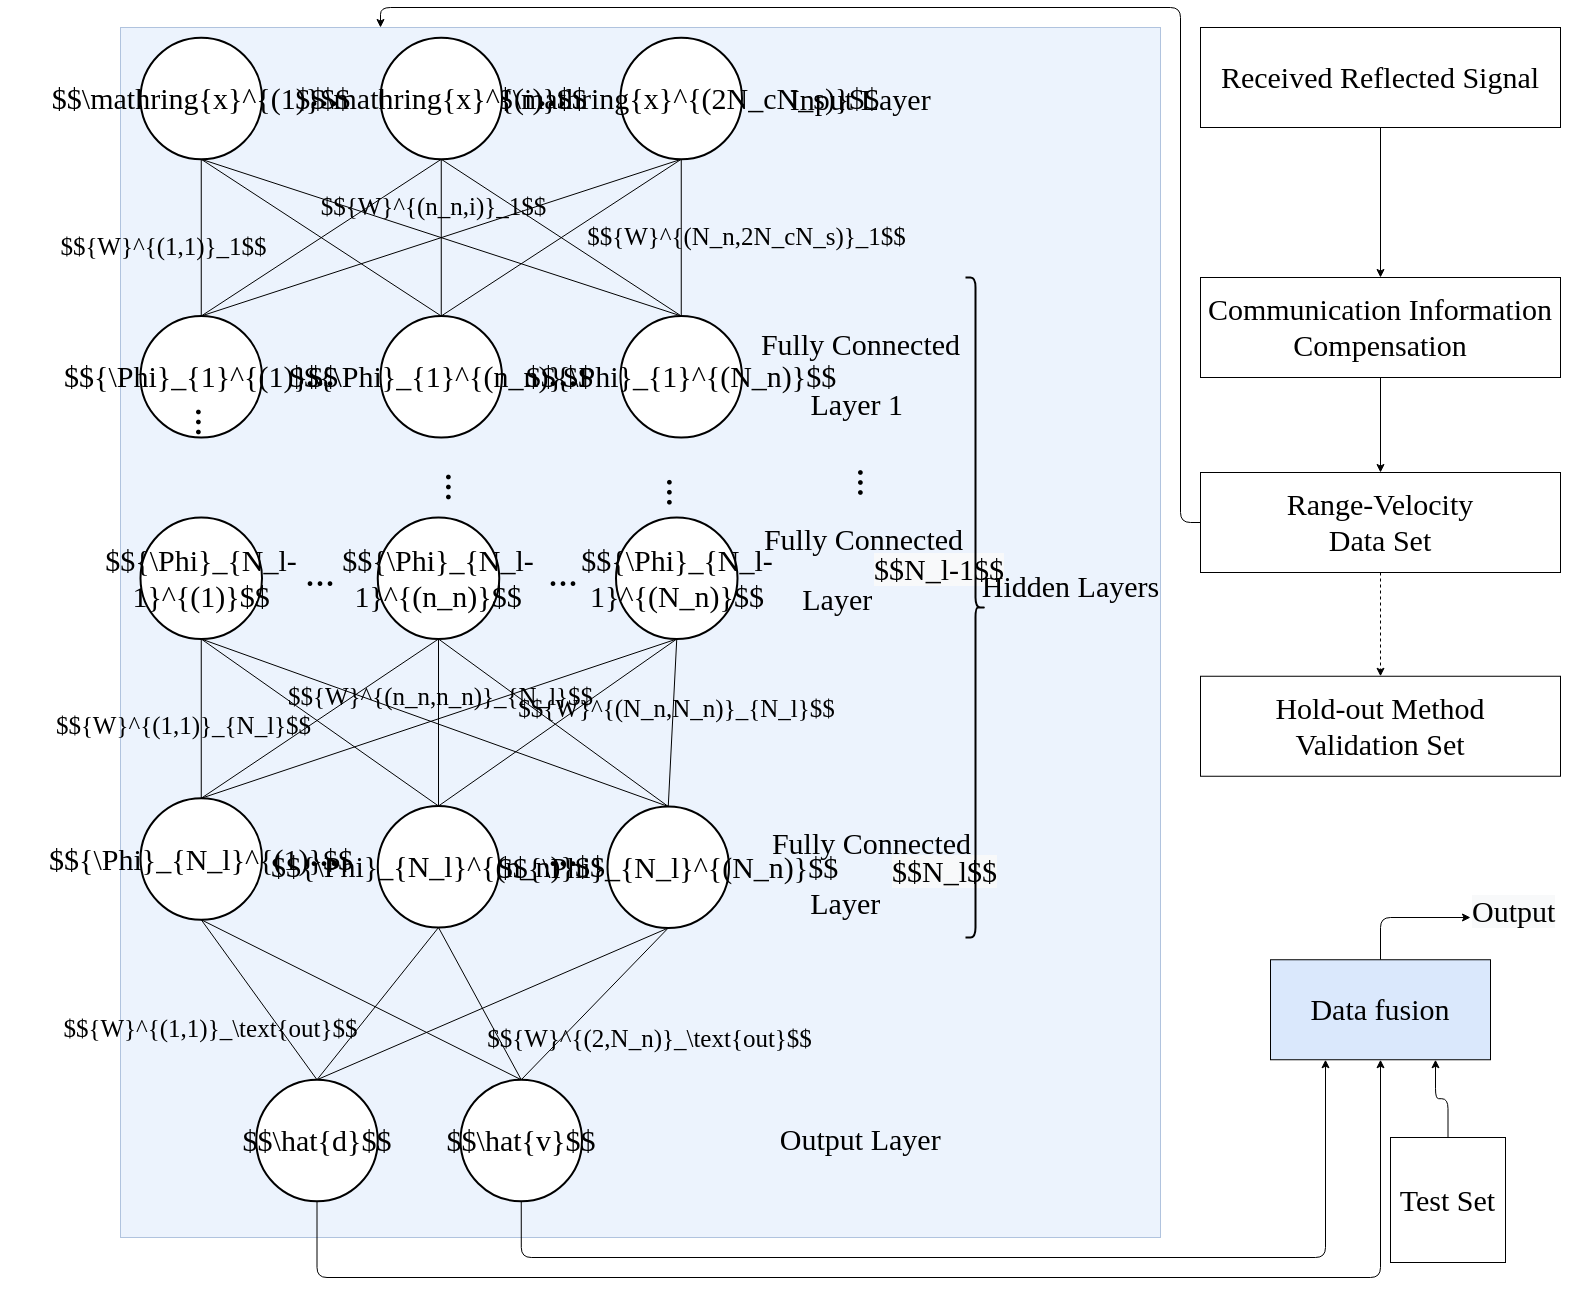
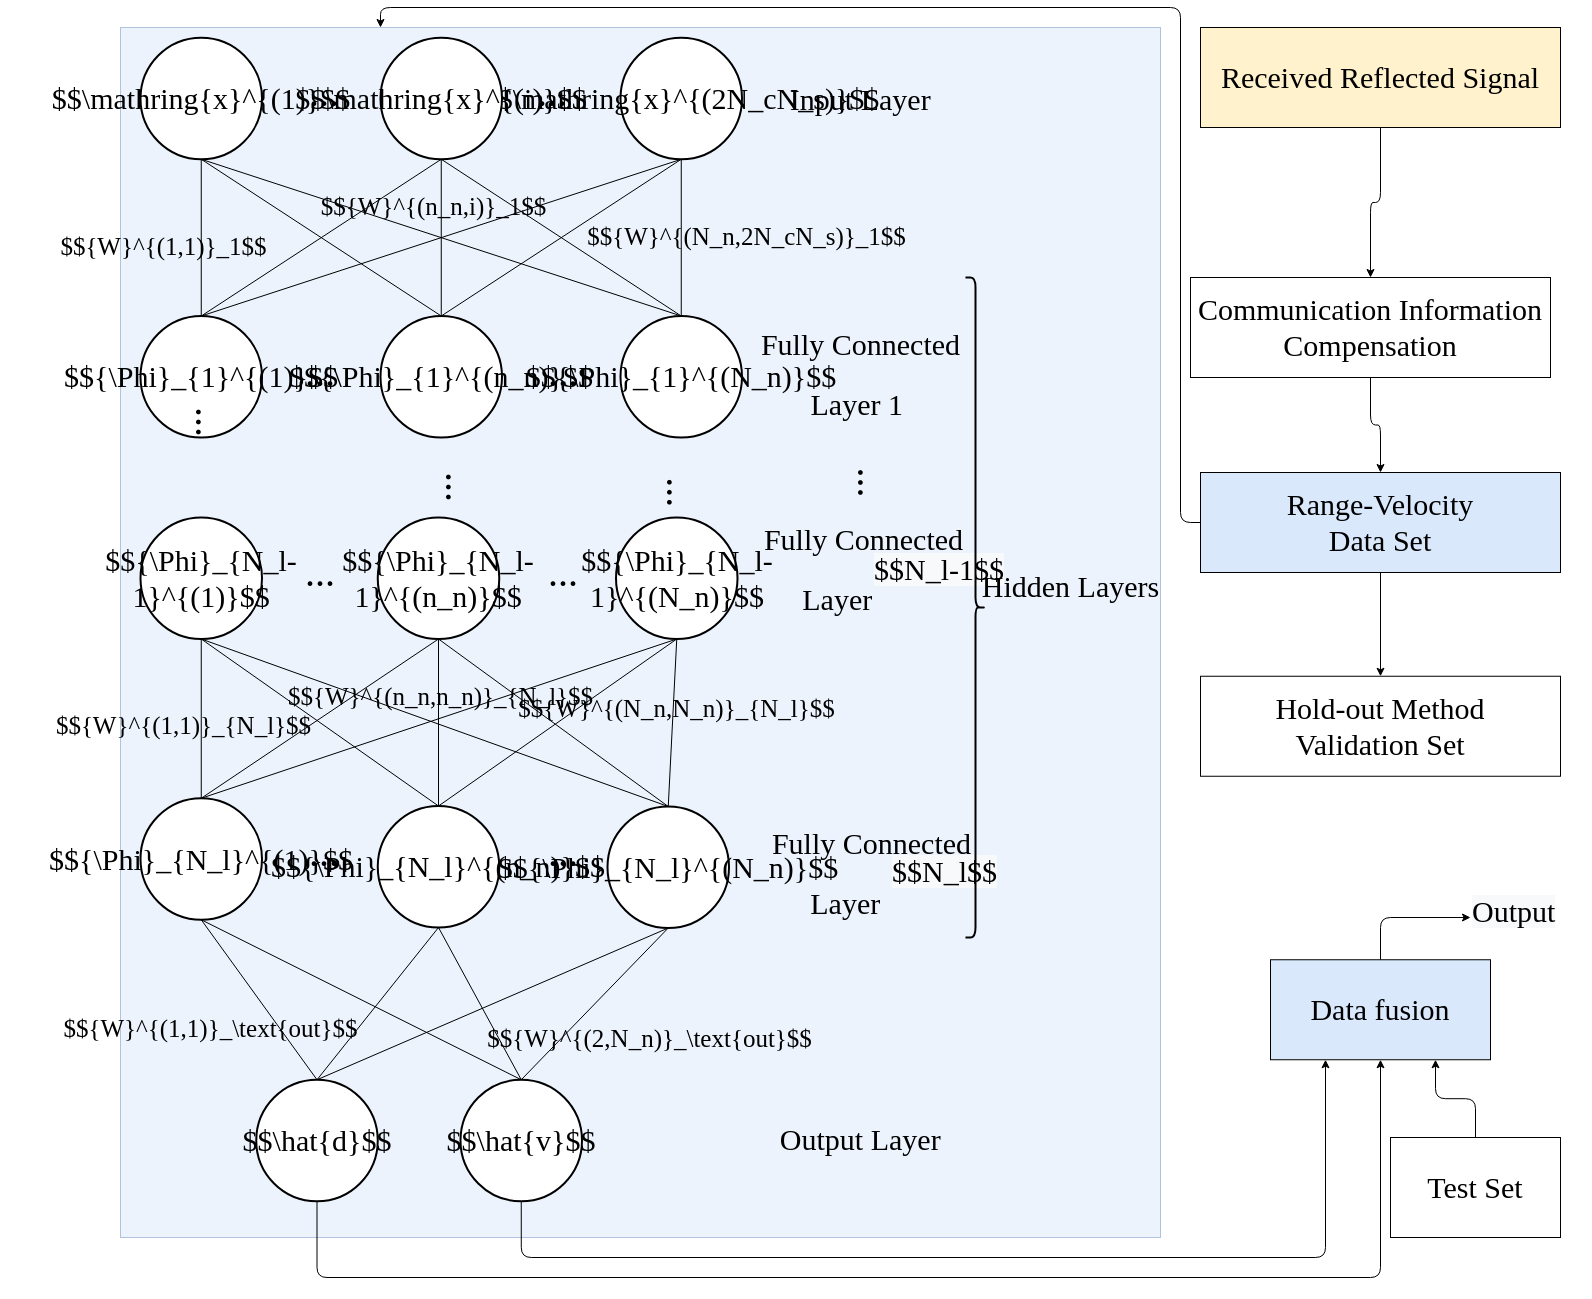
(1381, 78) -> (1381, 78)
(1381, 328) -> (1371, 328)
(1381, 523) -> (1381, 523)
(1381, 622) -> (1381, 622)
(1448, 1200) -> (1476, 1188)
